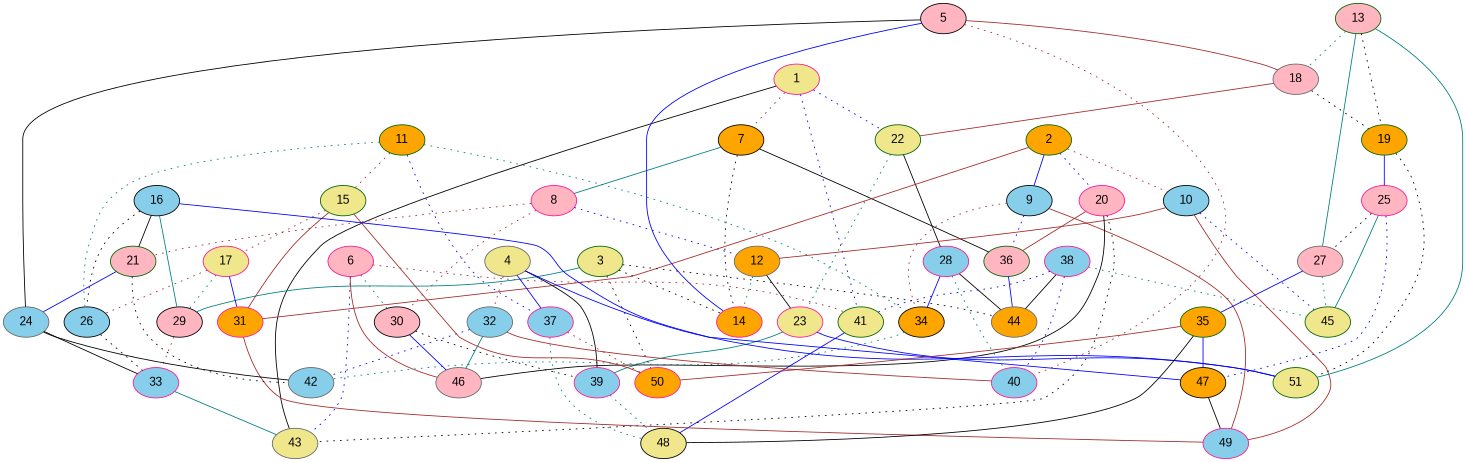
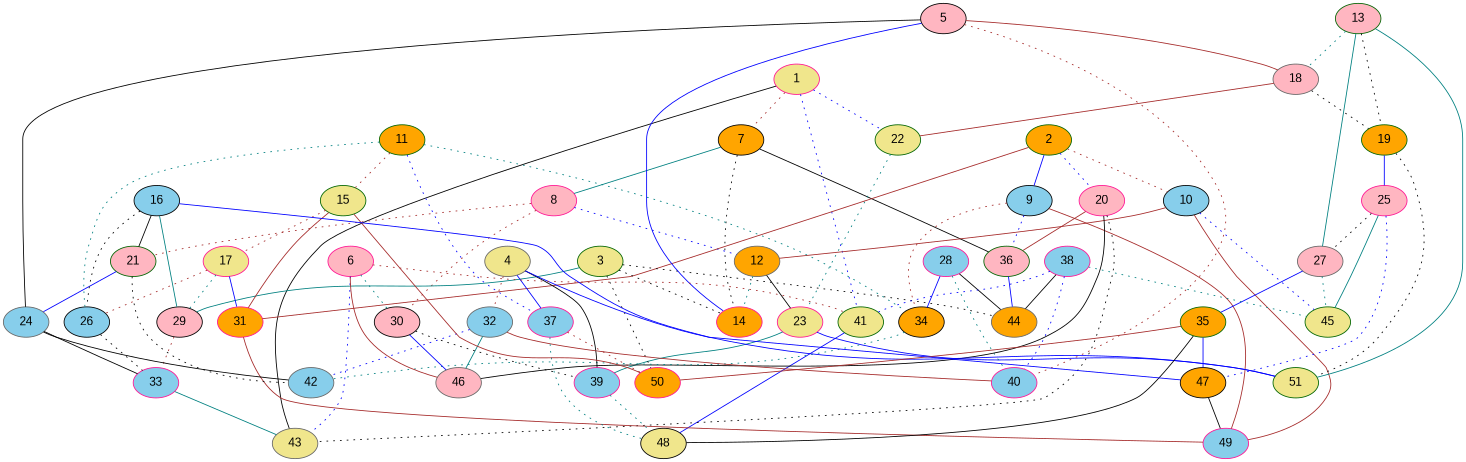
(922, 201) -> none
